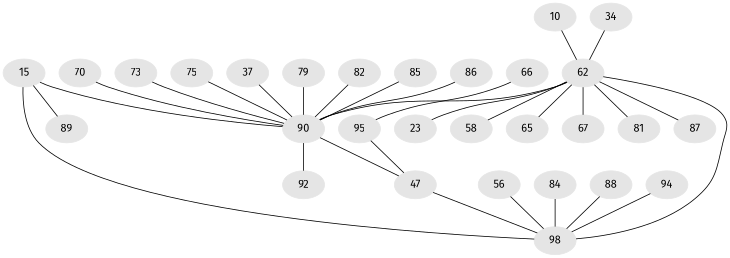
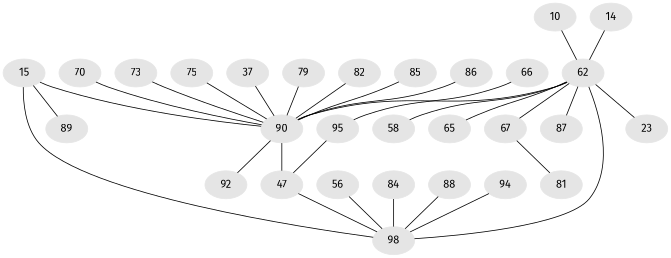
(611, 17) -> (611, 17)
(611, 101) -> (533, 157)
